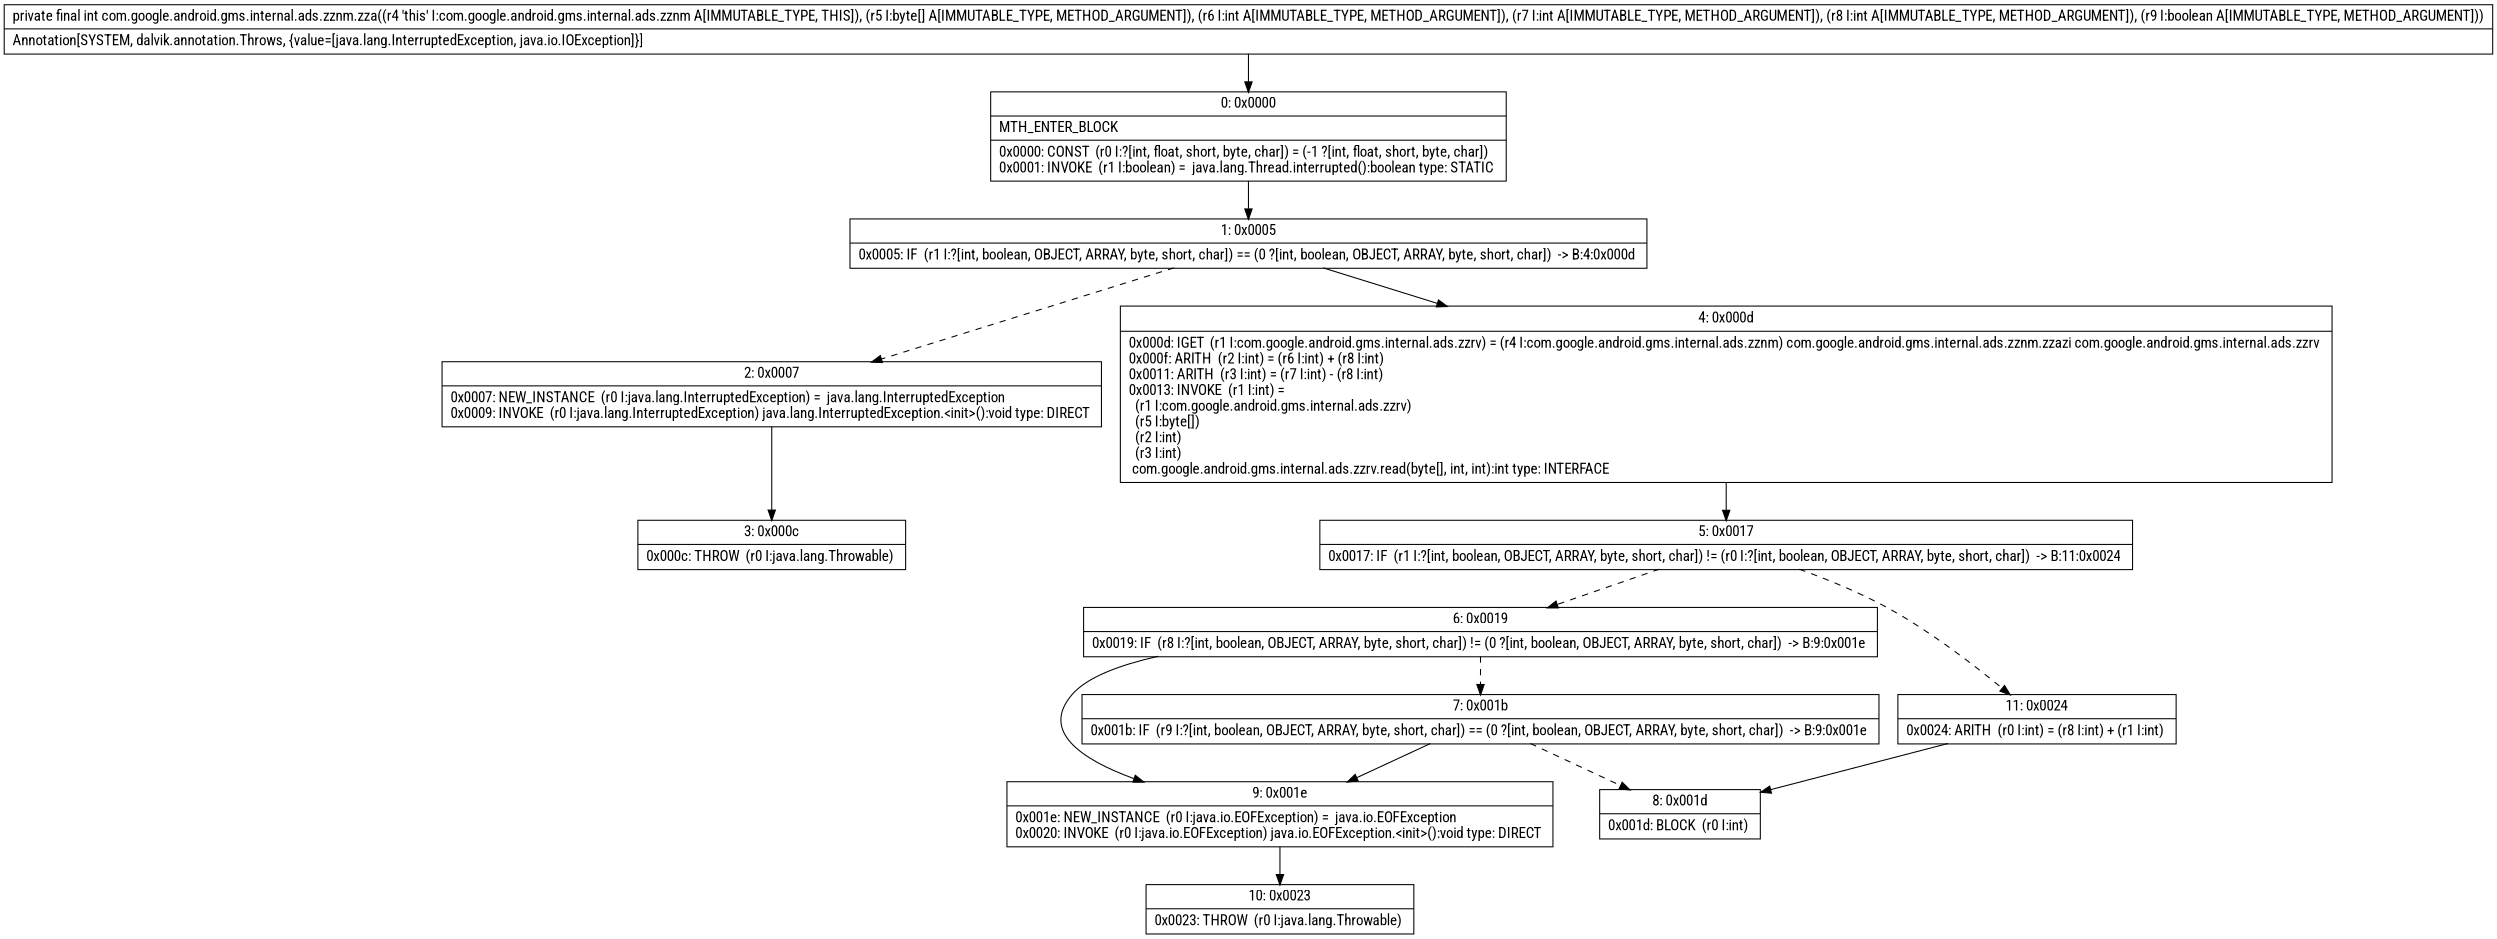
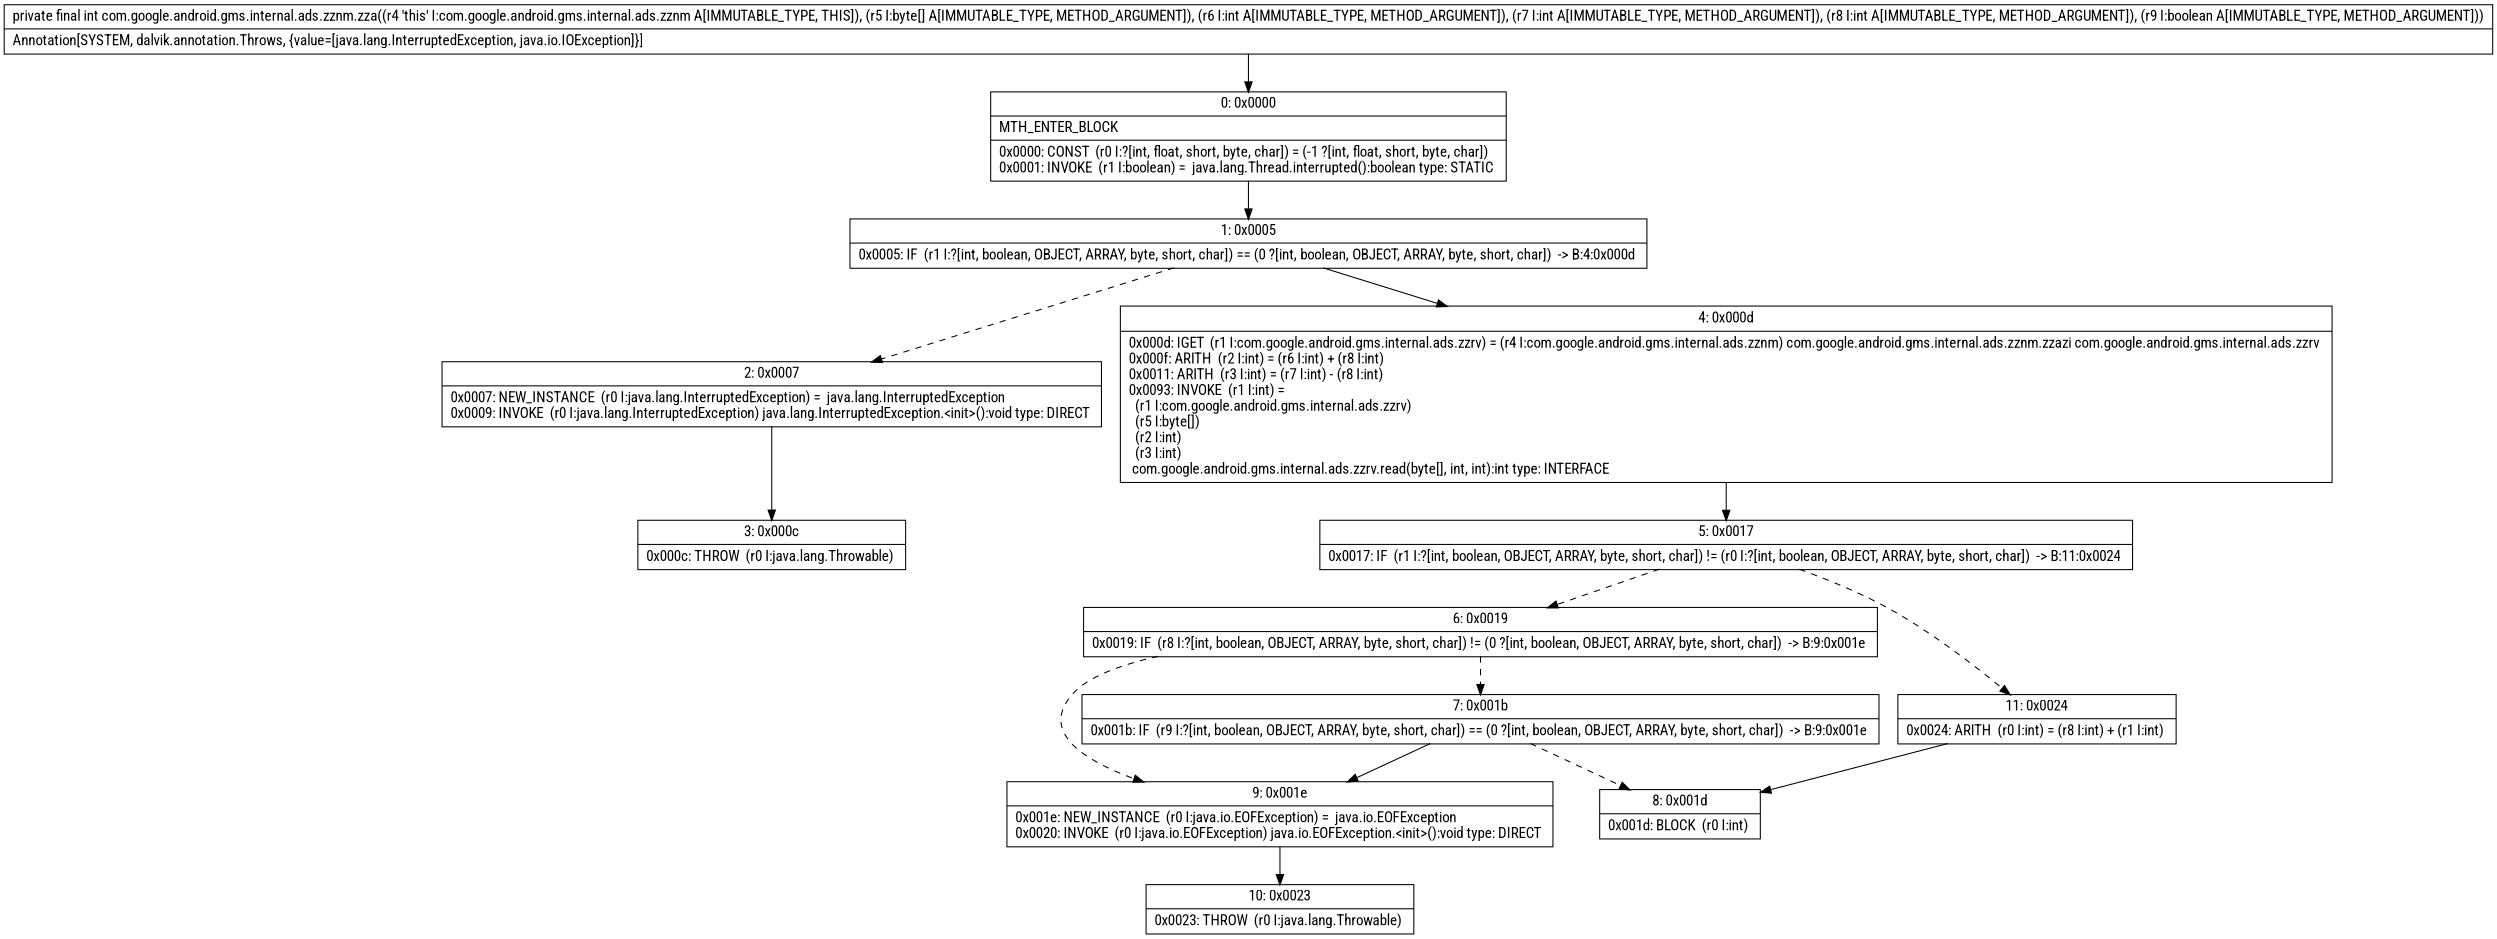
(1209, 391) -> (1209, 391)
(1064, 708) -> (1064, 708)
